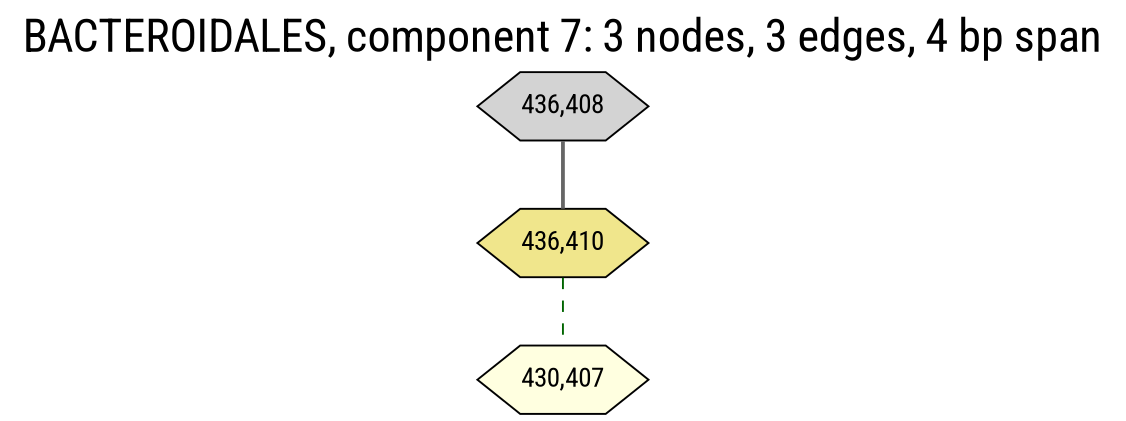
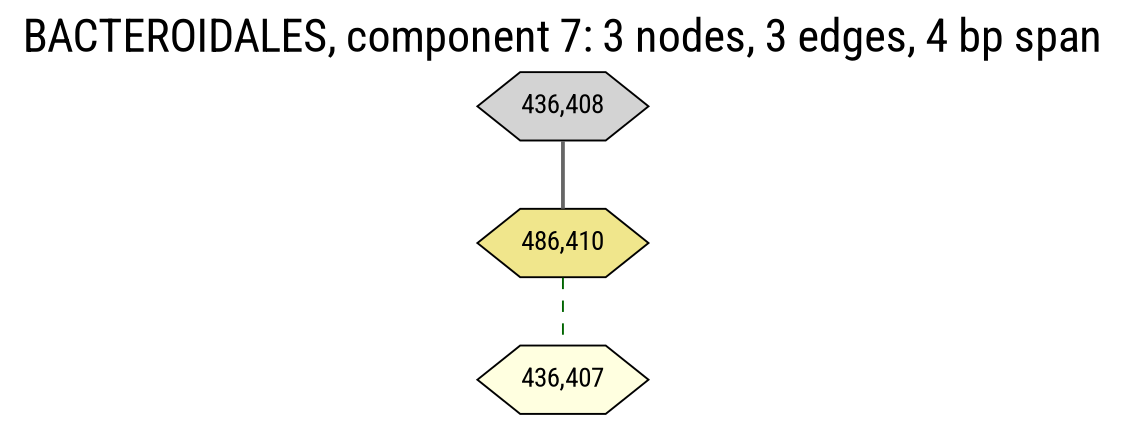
(563, 243) -> (563, 243)
(563, 380) -> (563, 380)
